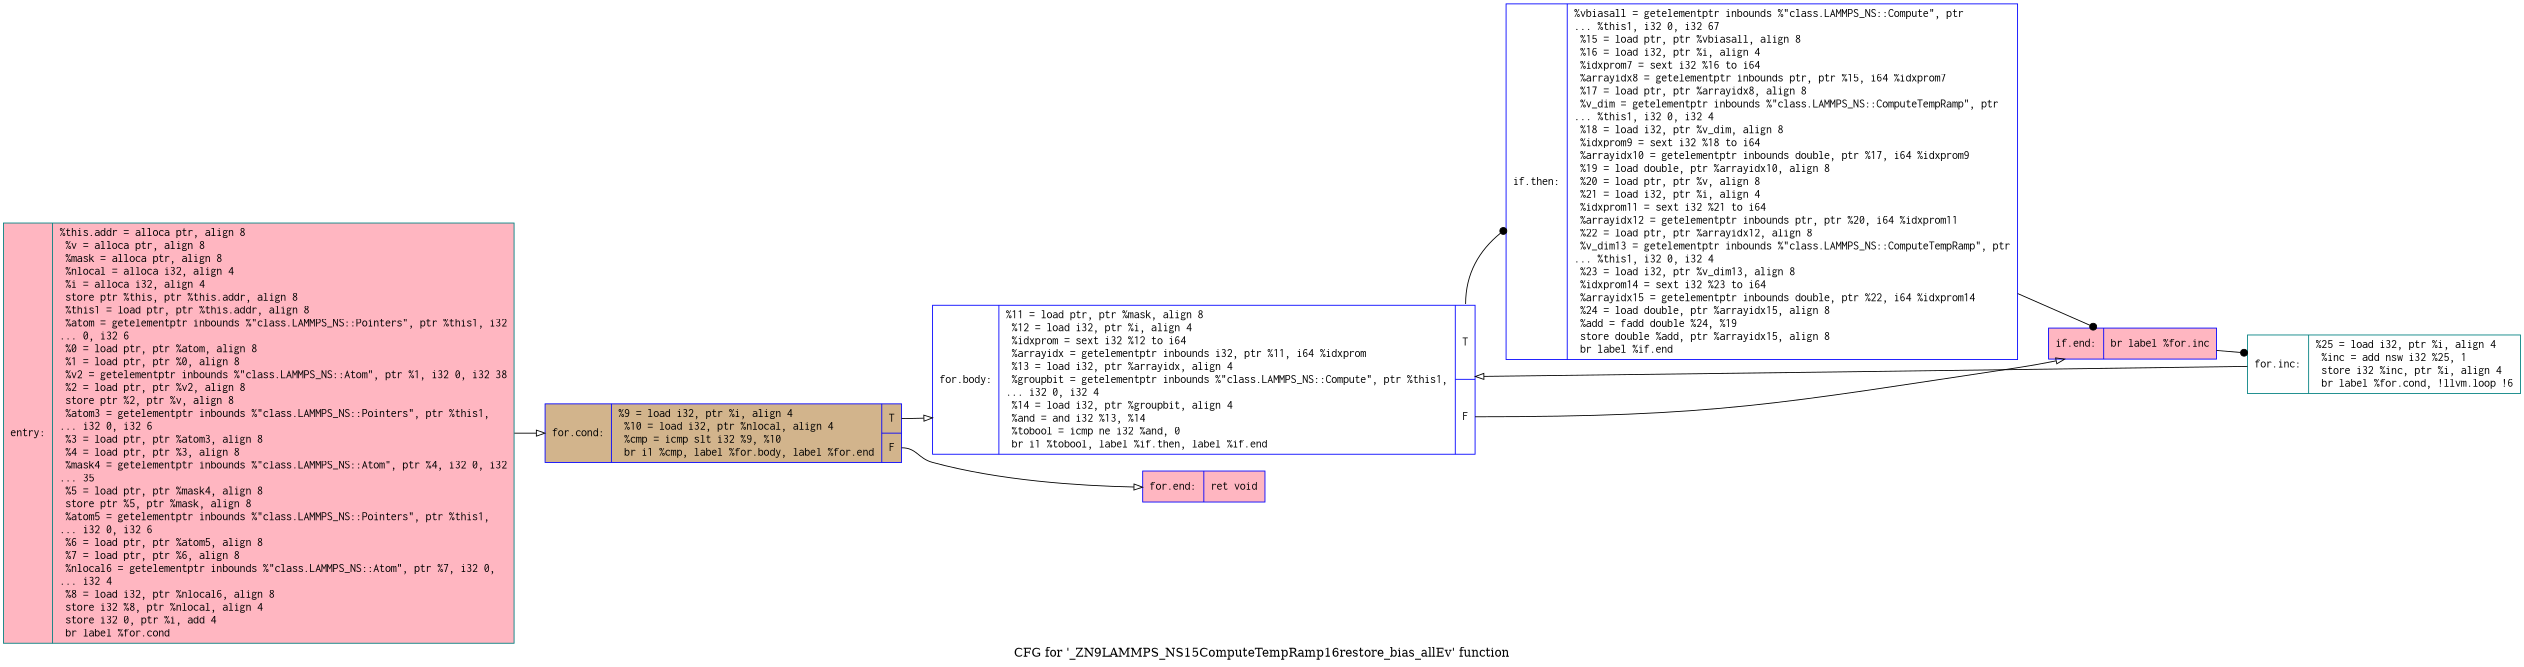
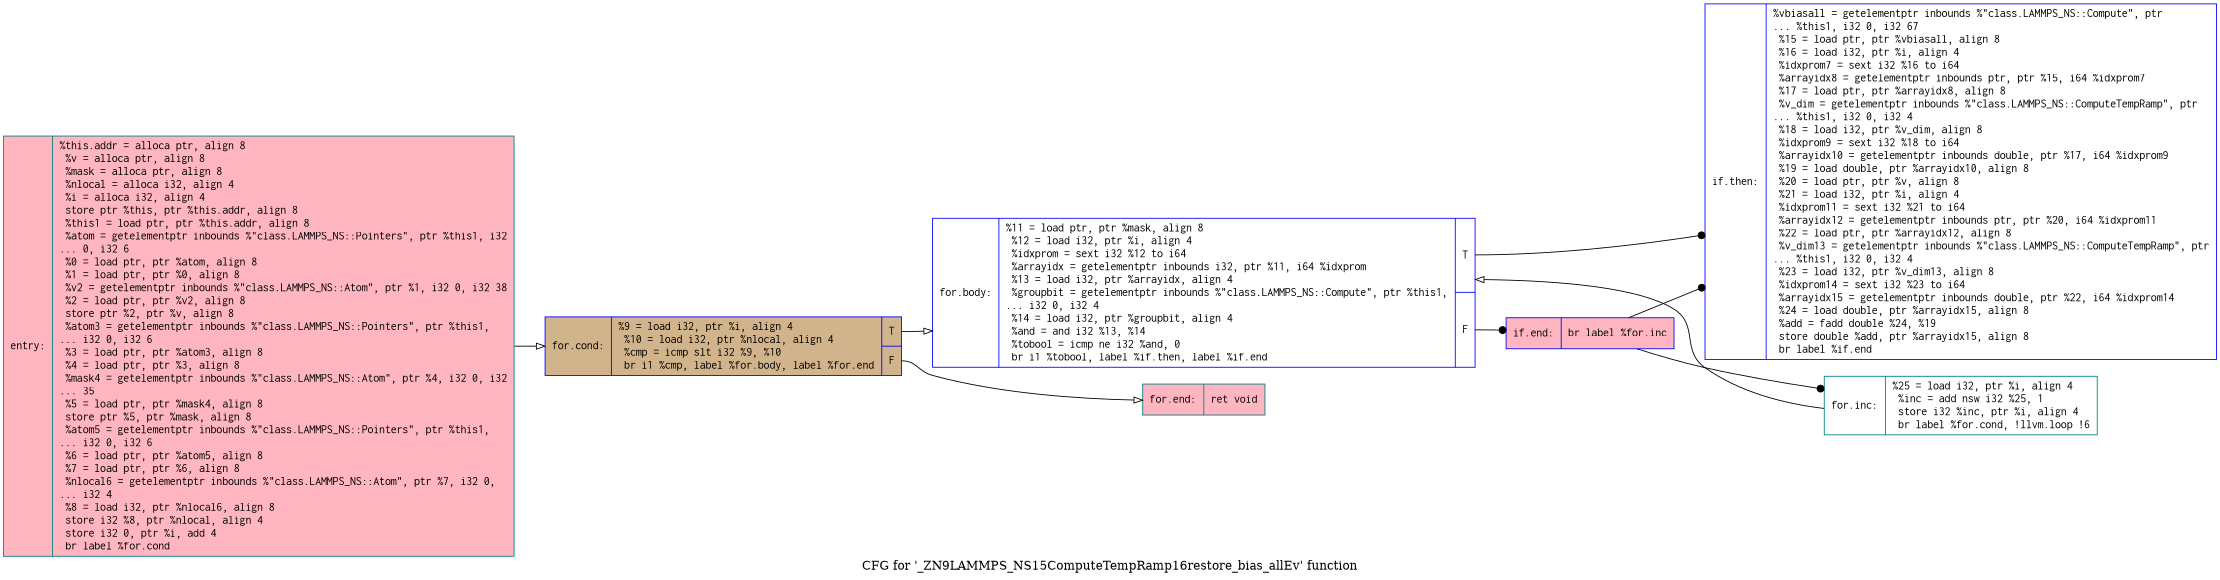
(2054, 309) -> (1670, 301)
(1767, 403) -> (1487, 330)
(1204, 487) -> (1204, 400)
